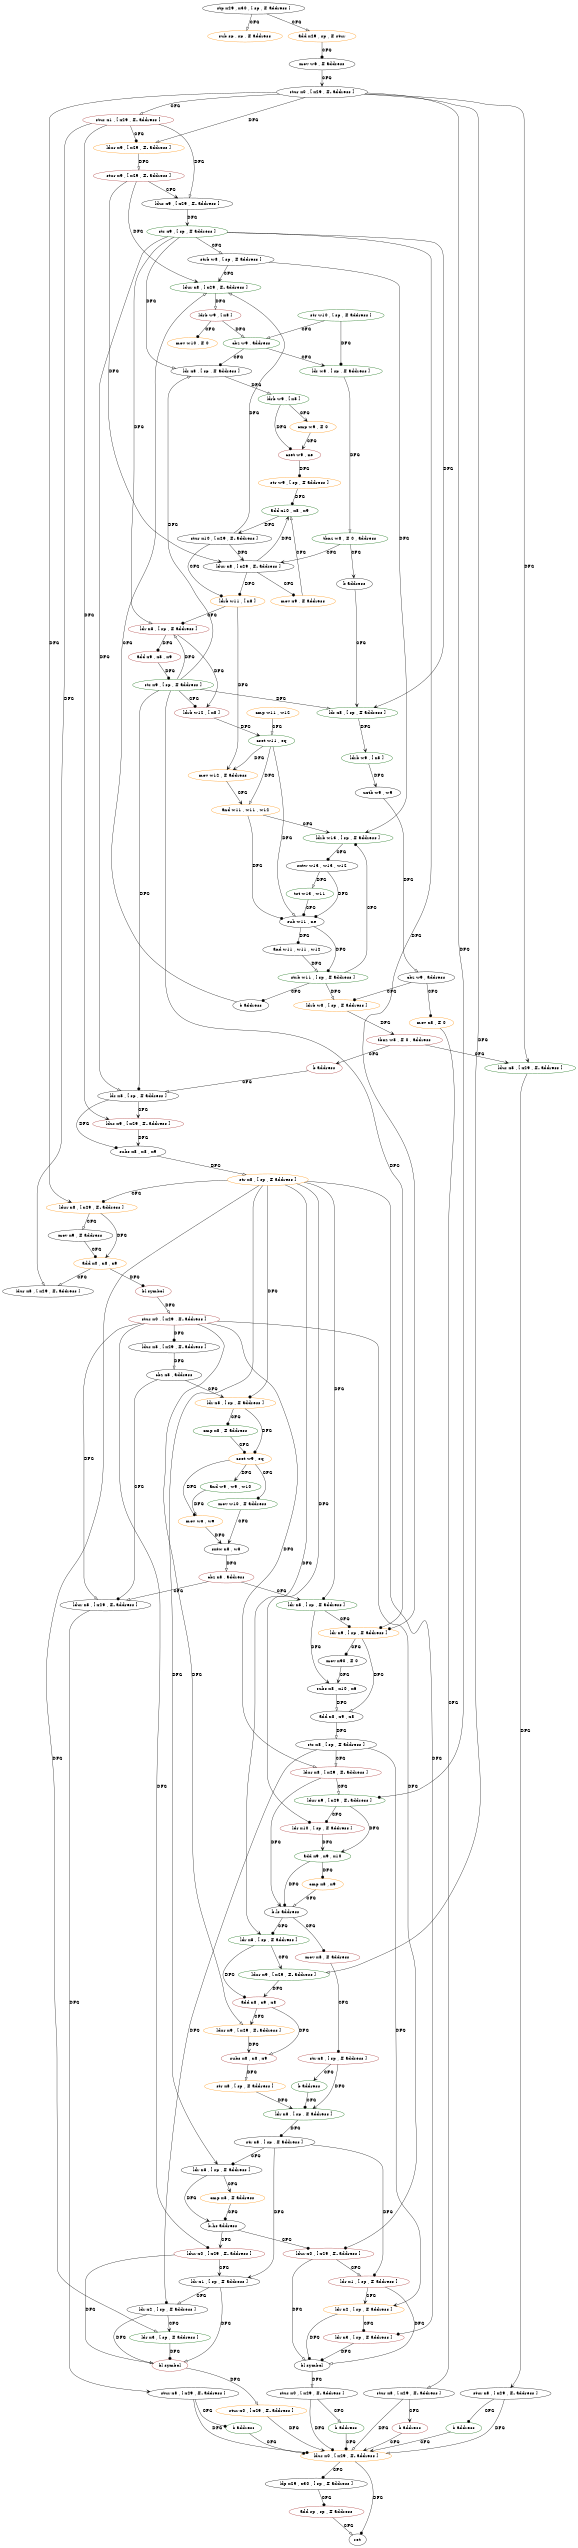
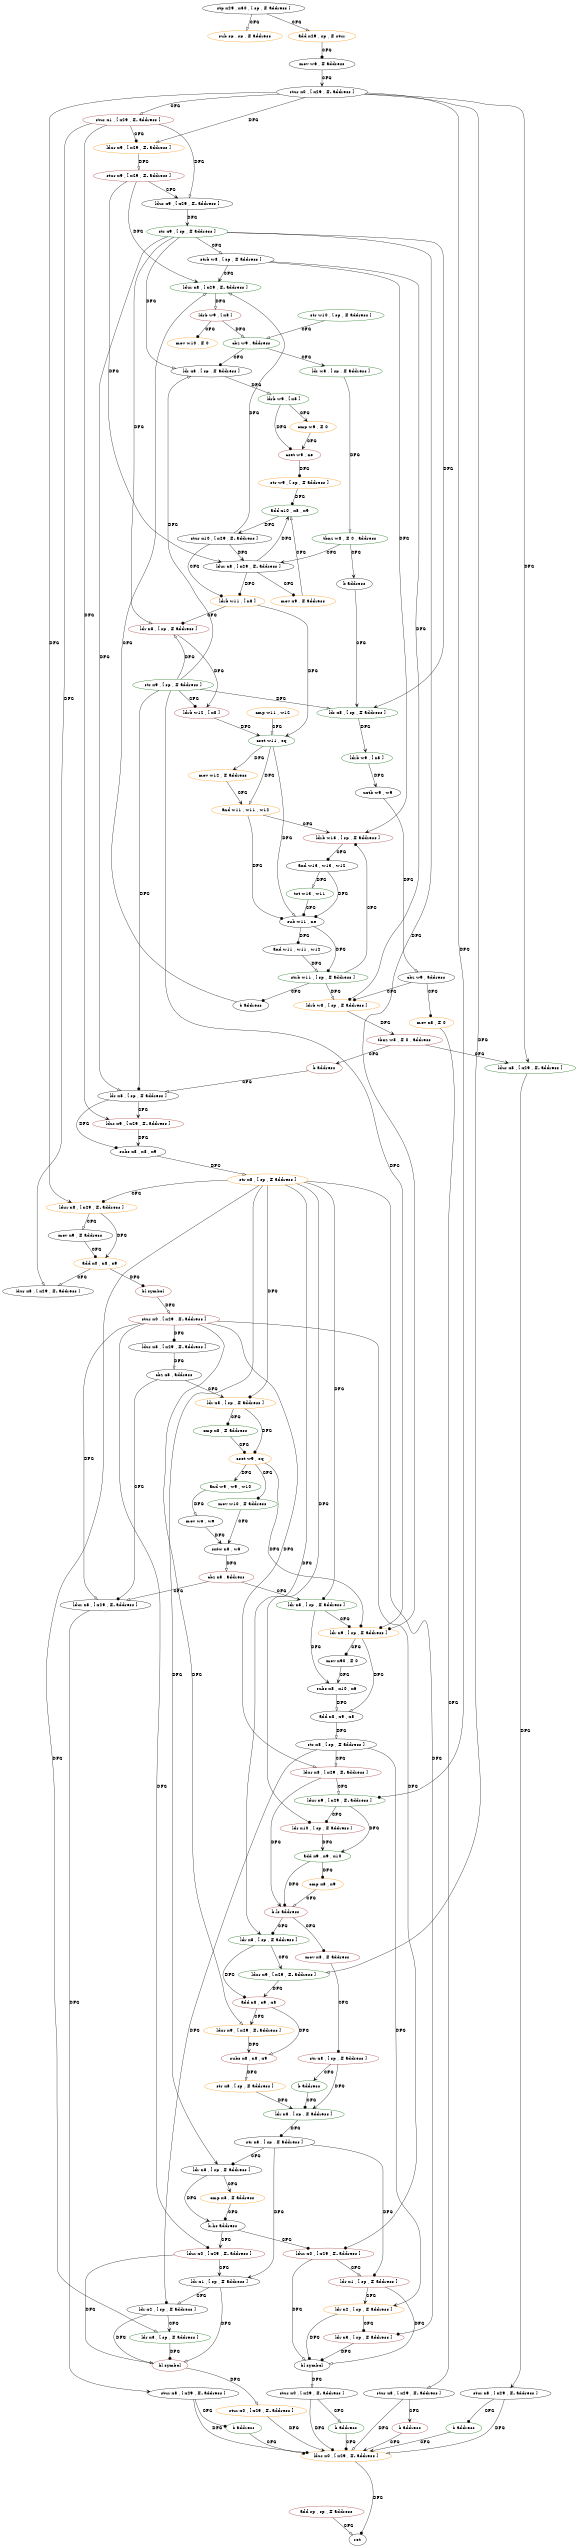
(341, 342) -> none
none -> (418, 577)
(155, 657) -> none
(238, 688) -> (308, 657)
(348, 838) -> (348, 838)
(322, 866) -> (322, 866)
(191, 1476) -> (280, 1567)
(200, 1521) -> (200, 1521)
(286, 1912) -> (286, 1912)
(316, 2484) -> none
